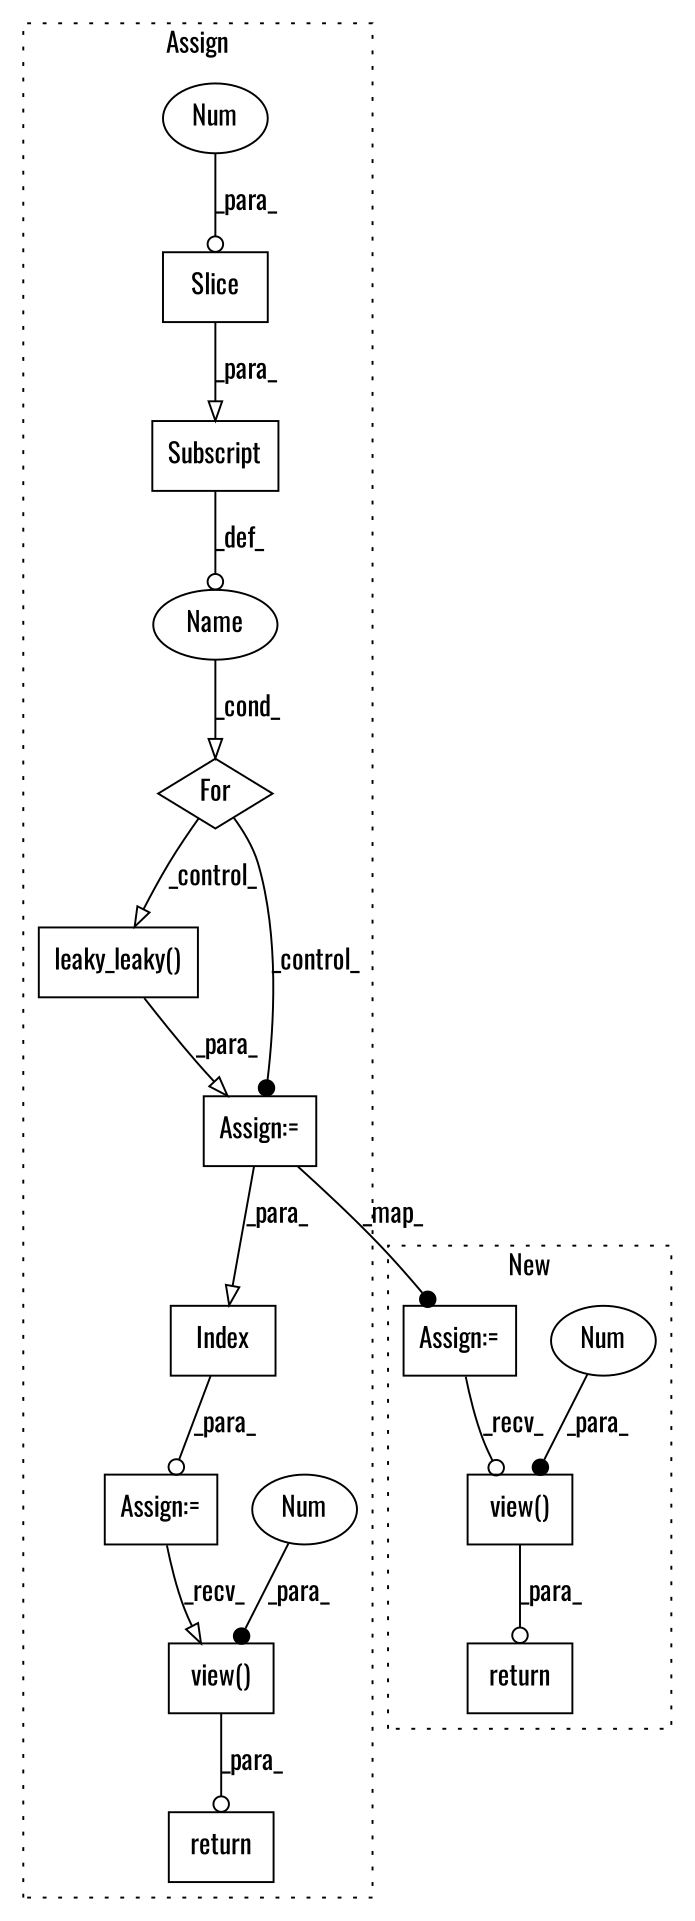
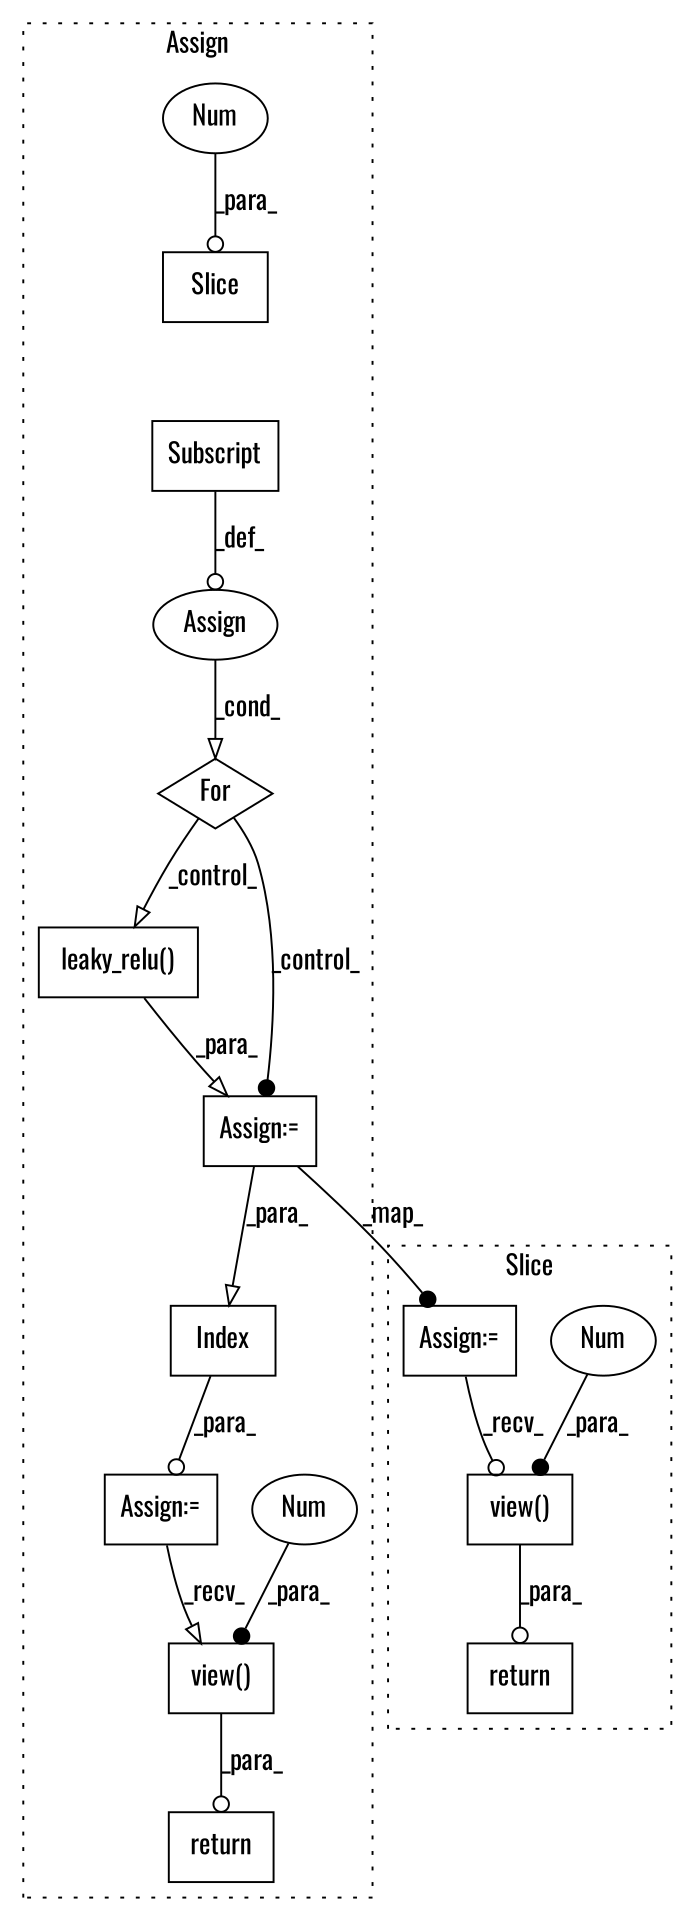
(215, 362) -> none
(215, 625) -> (215, 625)
(118, 962) -> (118, 962)
(530, 1268) -> (530, 1268)
